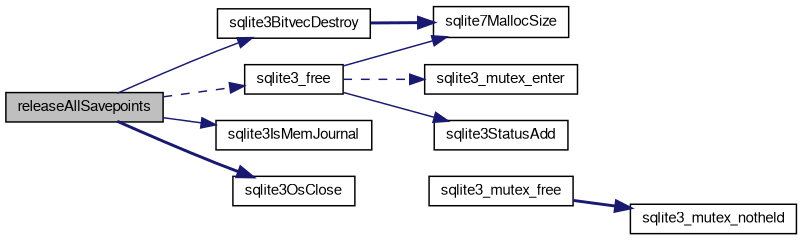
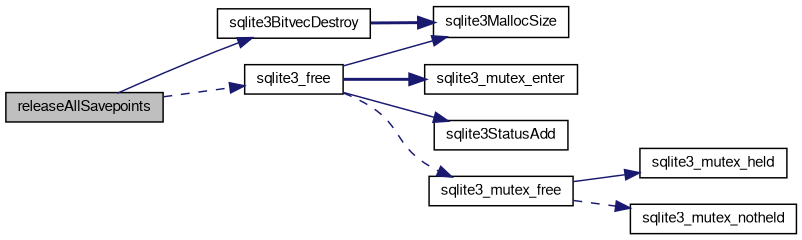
(501, 22) -> (501, 22)
(376, 79) -> (376, 79)
none -> (394, 129)
(294, 135) -> none
none -> (713, 163)
(294, 191) -> none
(595, 203) -> (595, 203)
